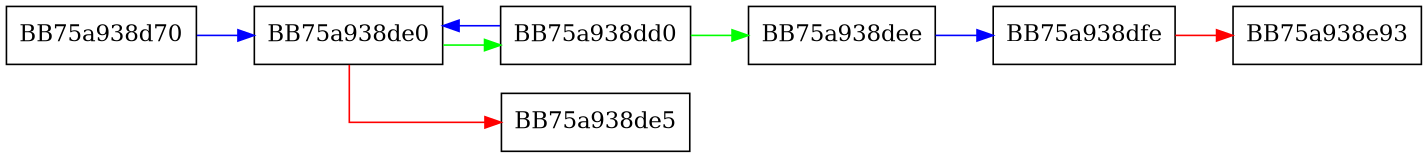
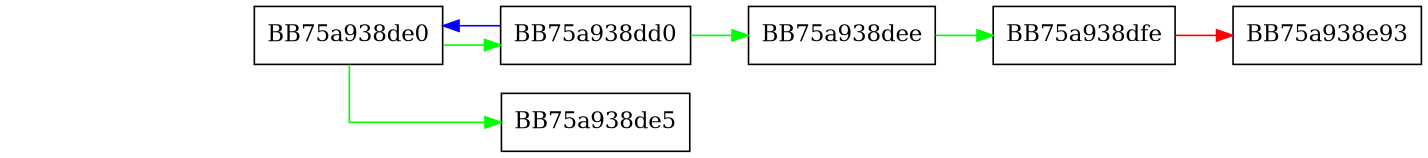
(101, 35) -> none
(956, 35) -> (956, 35)
(388, 122) -> (388, 122)
